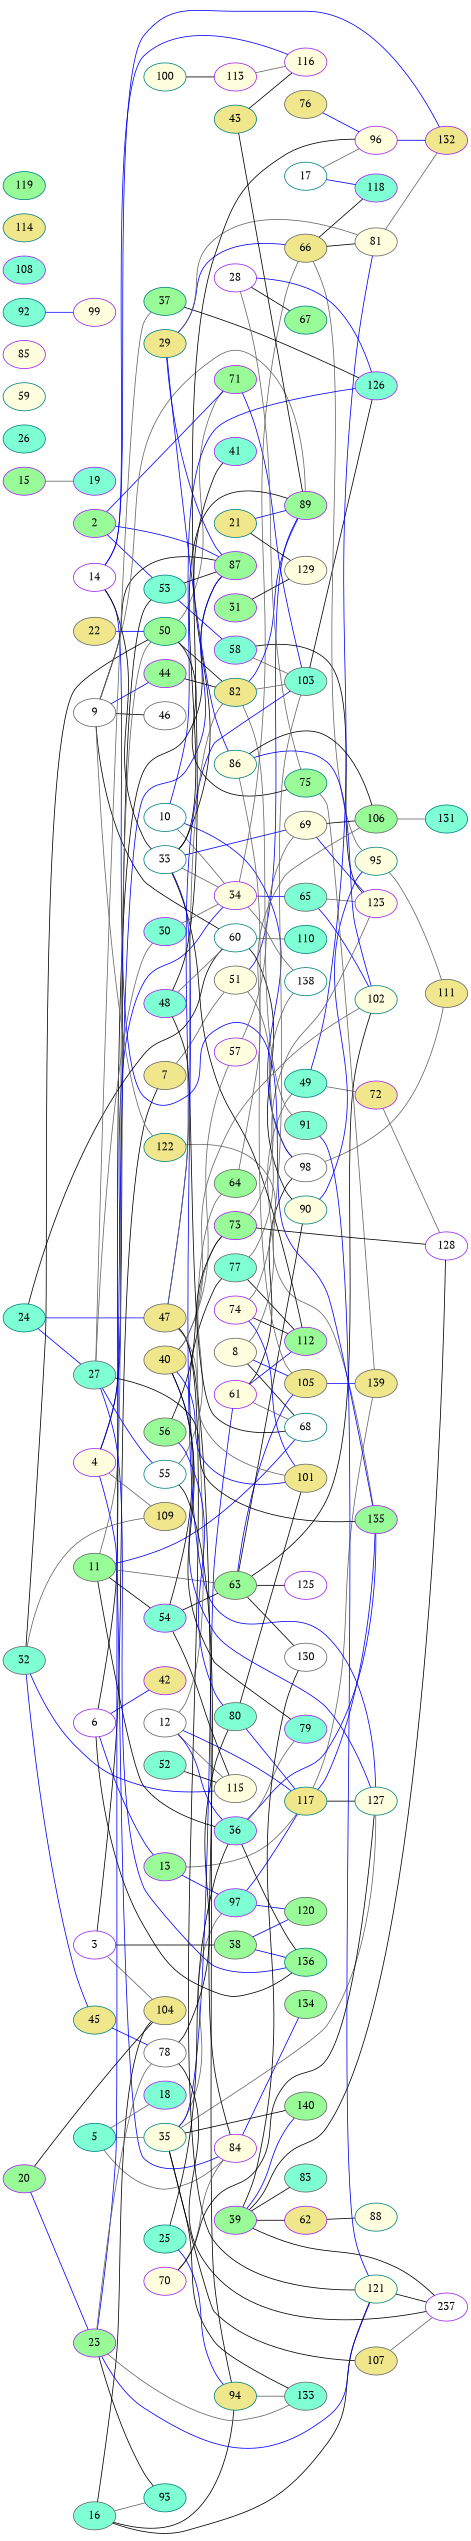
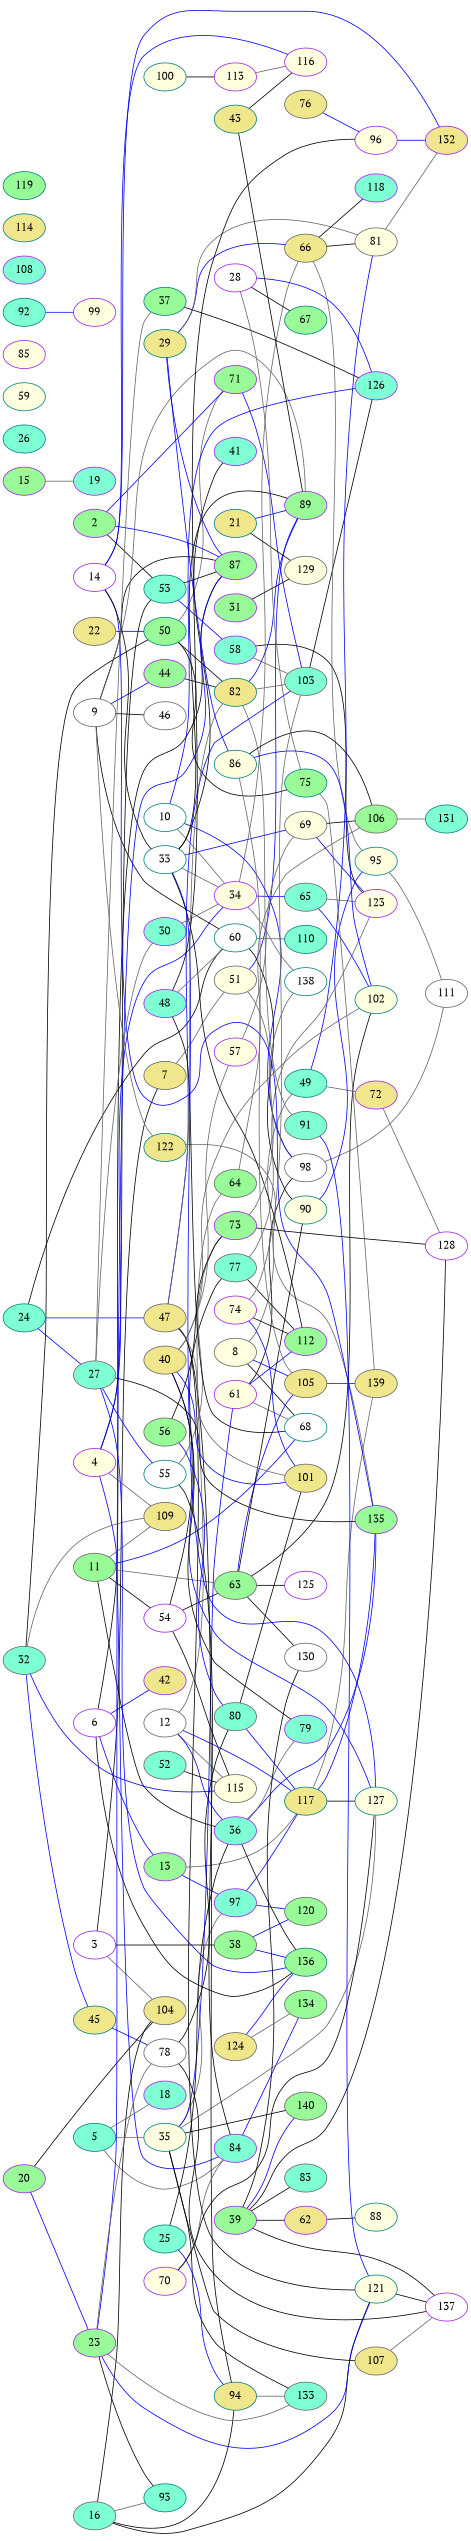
(306, 176) -> none
(138, 564) -> (138, 564)
(446, 993) -> (446, 993)
(121, 1097) -> (130, 1542)
(165, 1618) -> (165, 1618)
none -> (235, 2047)
(235, 2148) -> (235, 2148)
(446, 2307) -> (446, 2307)
